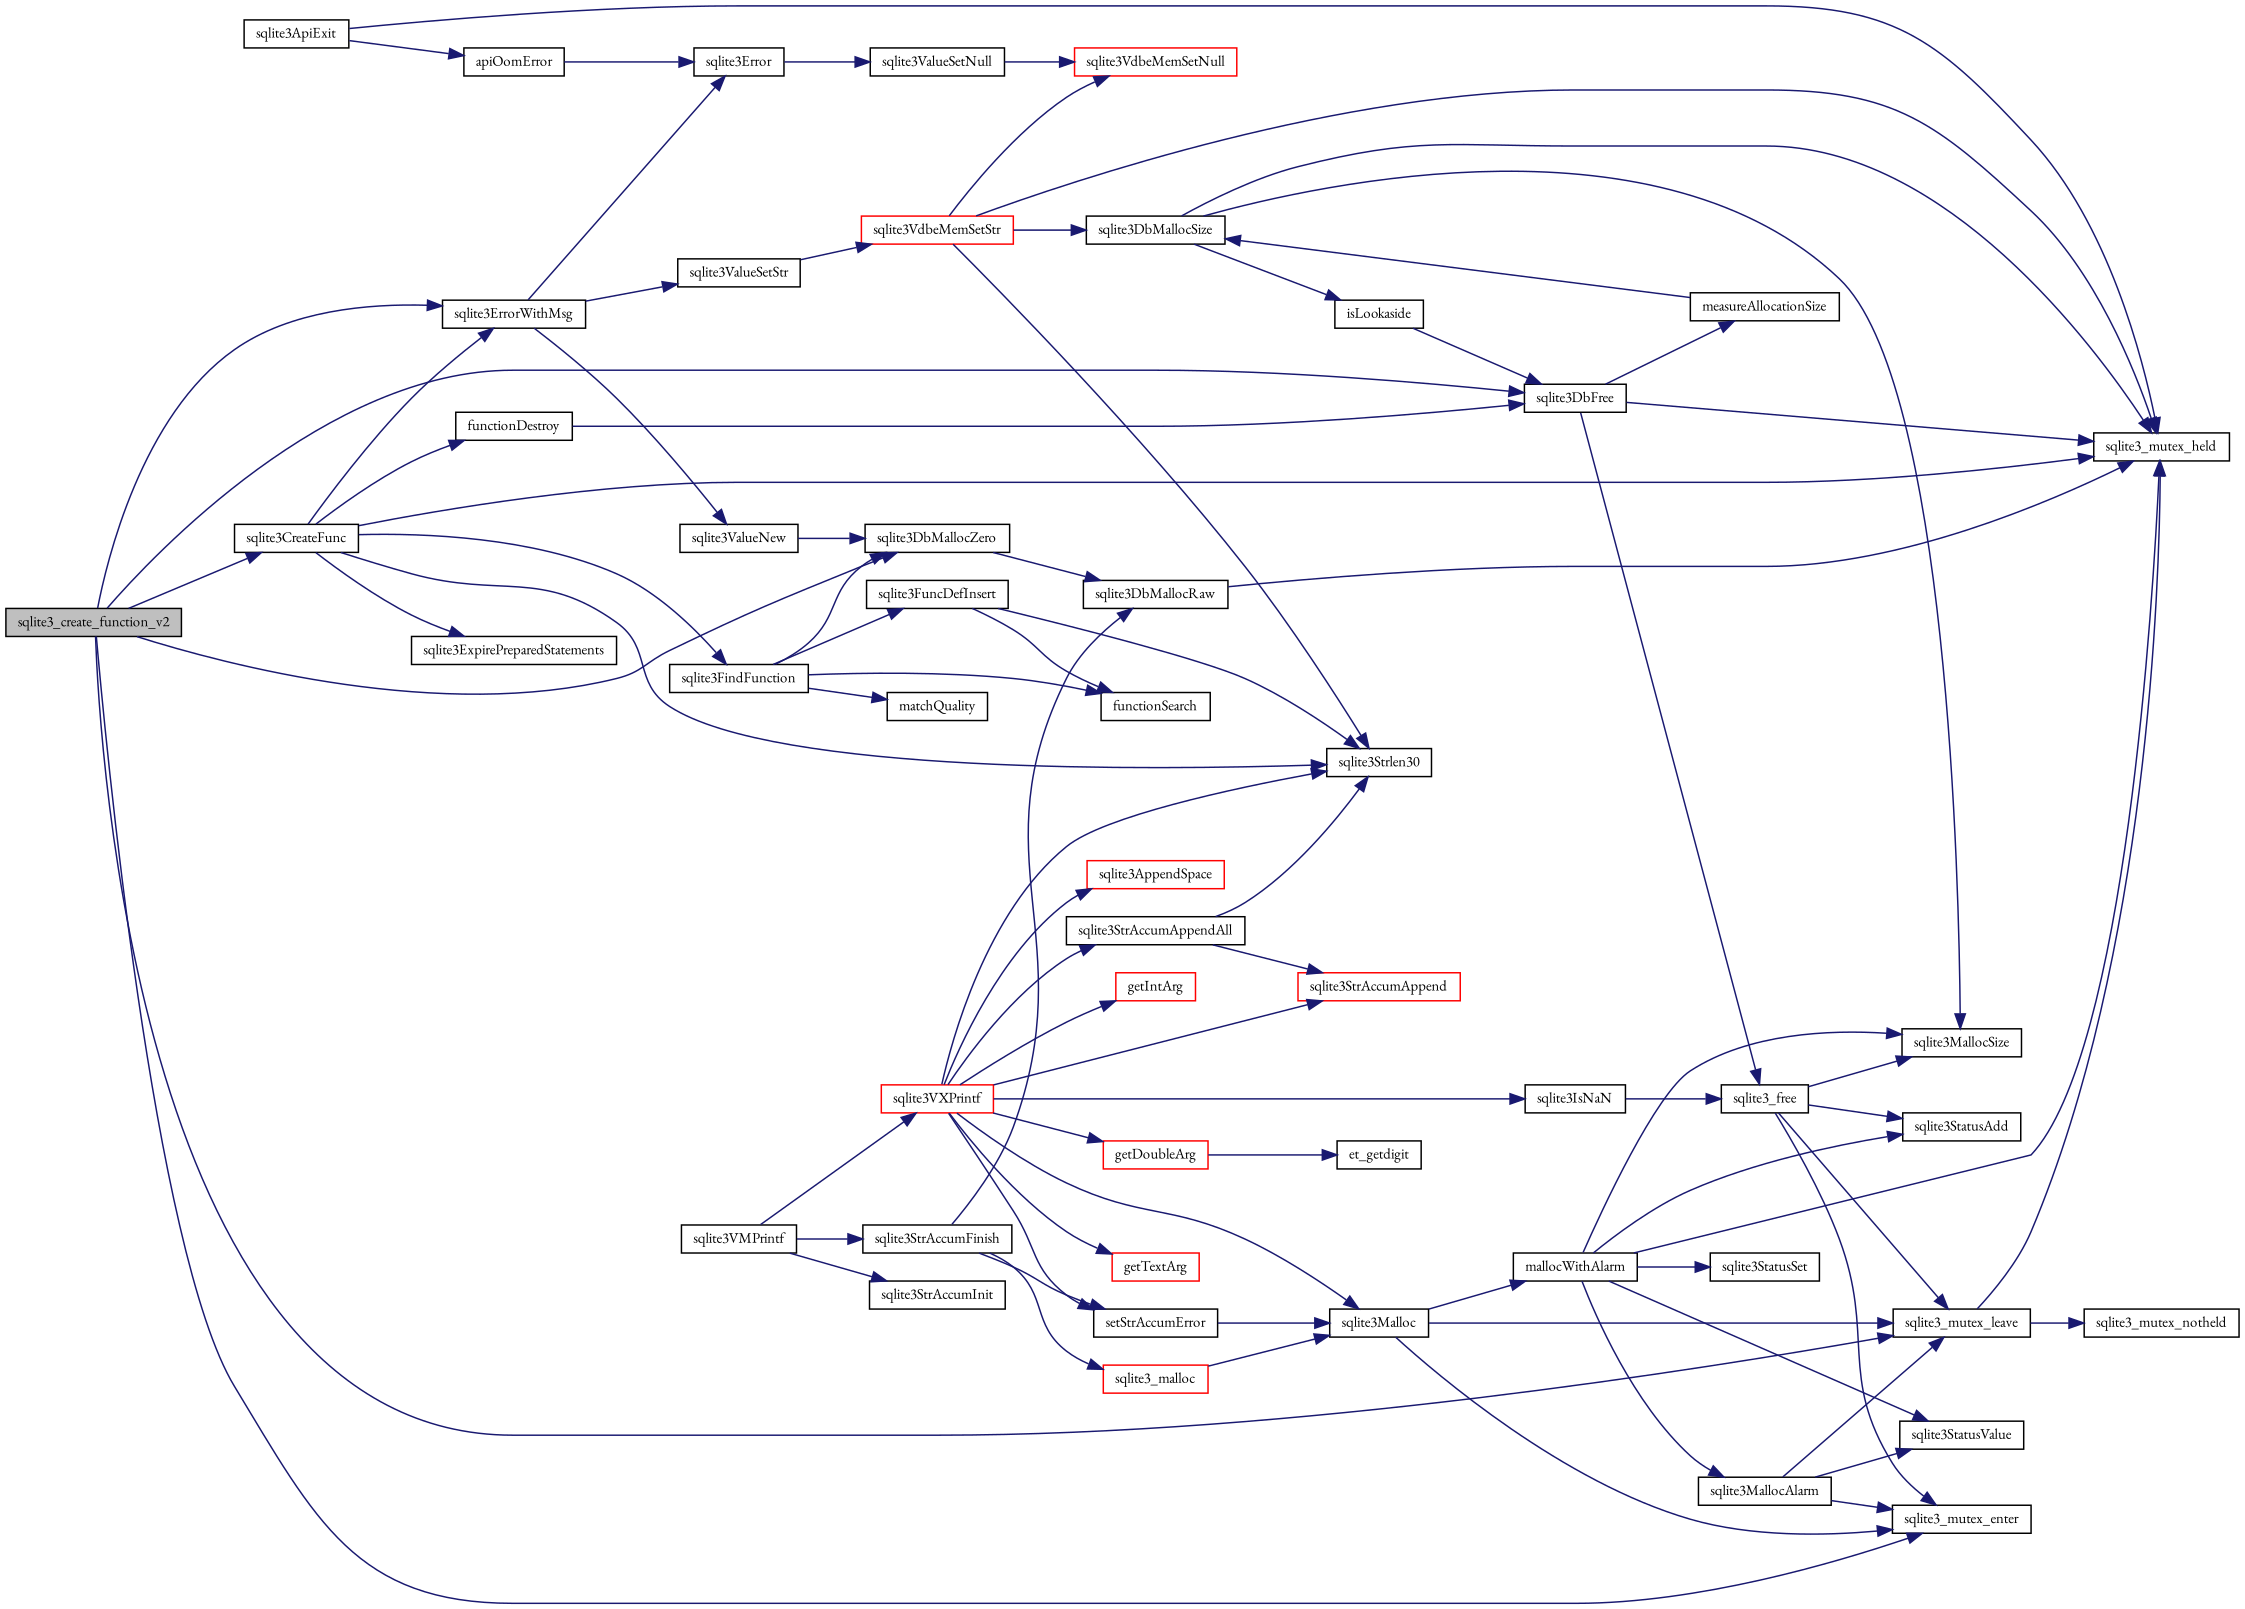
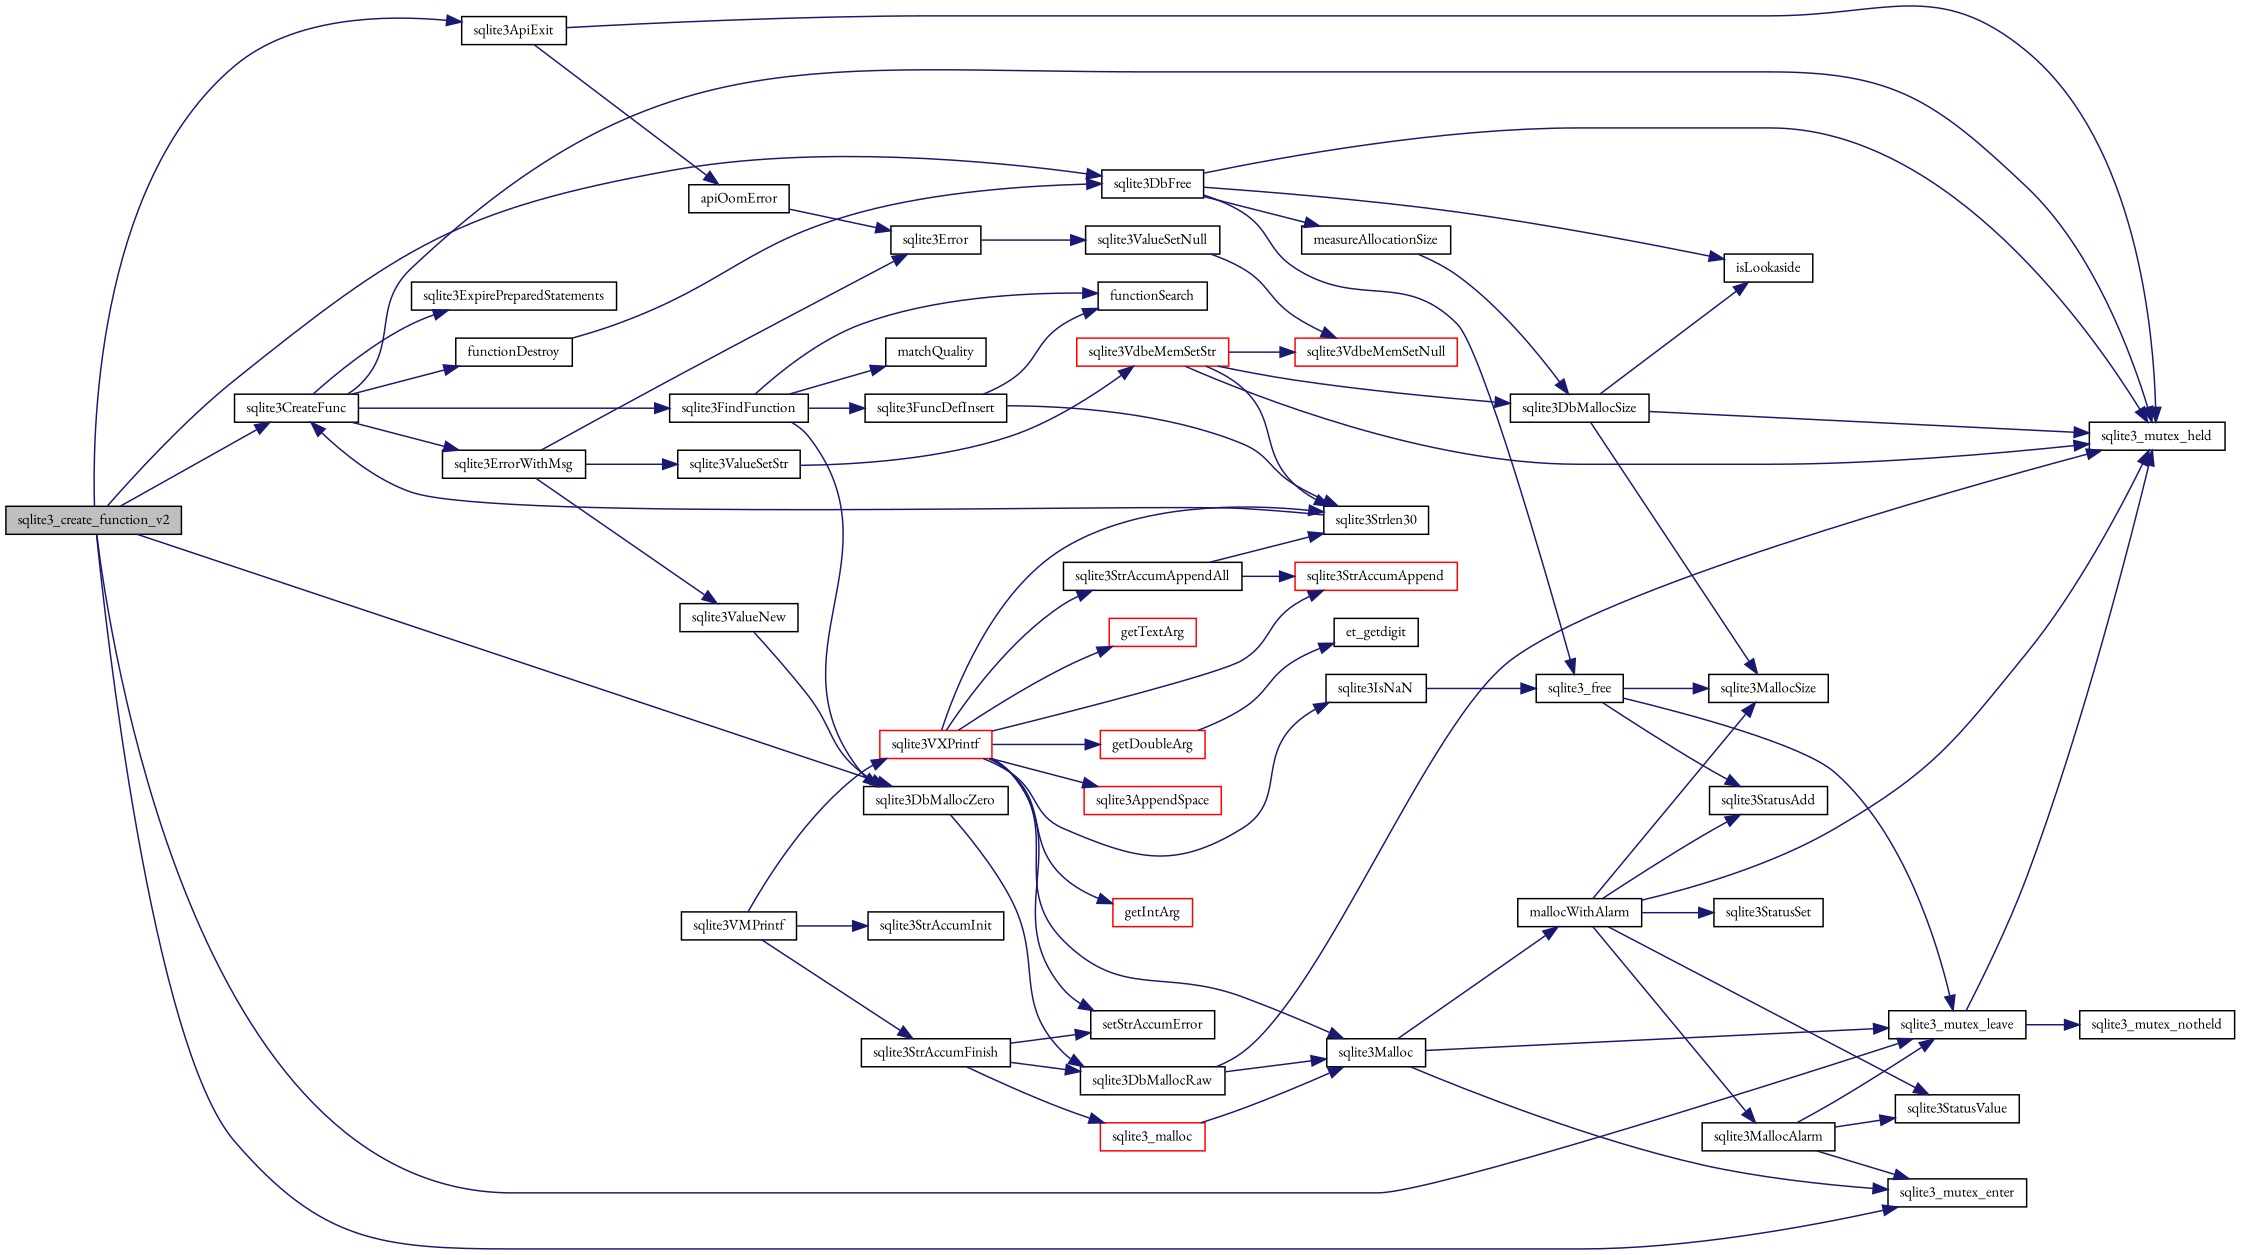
(1470, 353) -> (1458, 212)
(198, 382) -> (159, 166)
(793, 745) -> (813, 510)
(1855, 1305) -> none
(1266, 1323) -> (1268, 1066)
